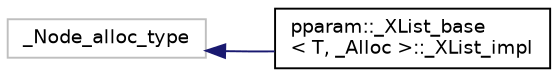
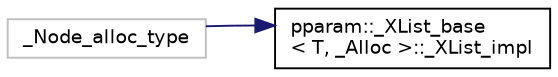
(250, 51) -> (230, 26)
